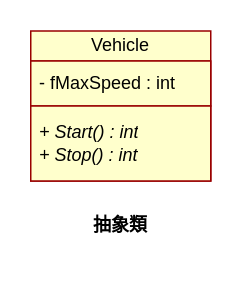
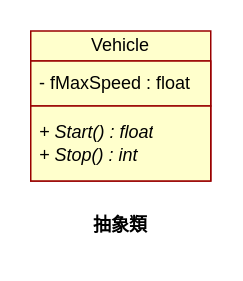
(114, 83) -> (122, 83)
(104, 143) -> (114, 143)
